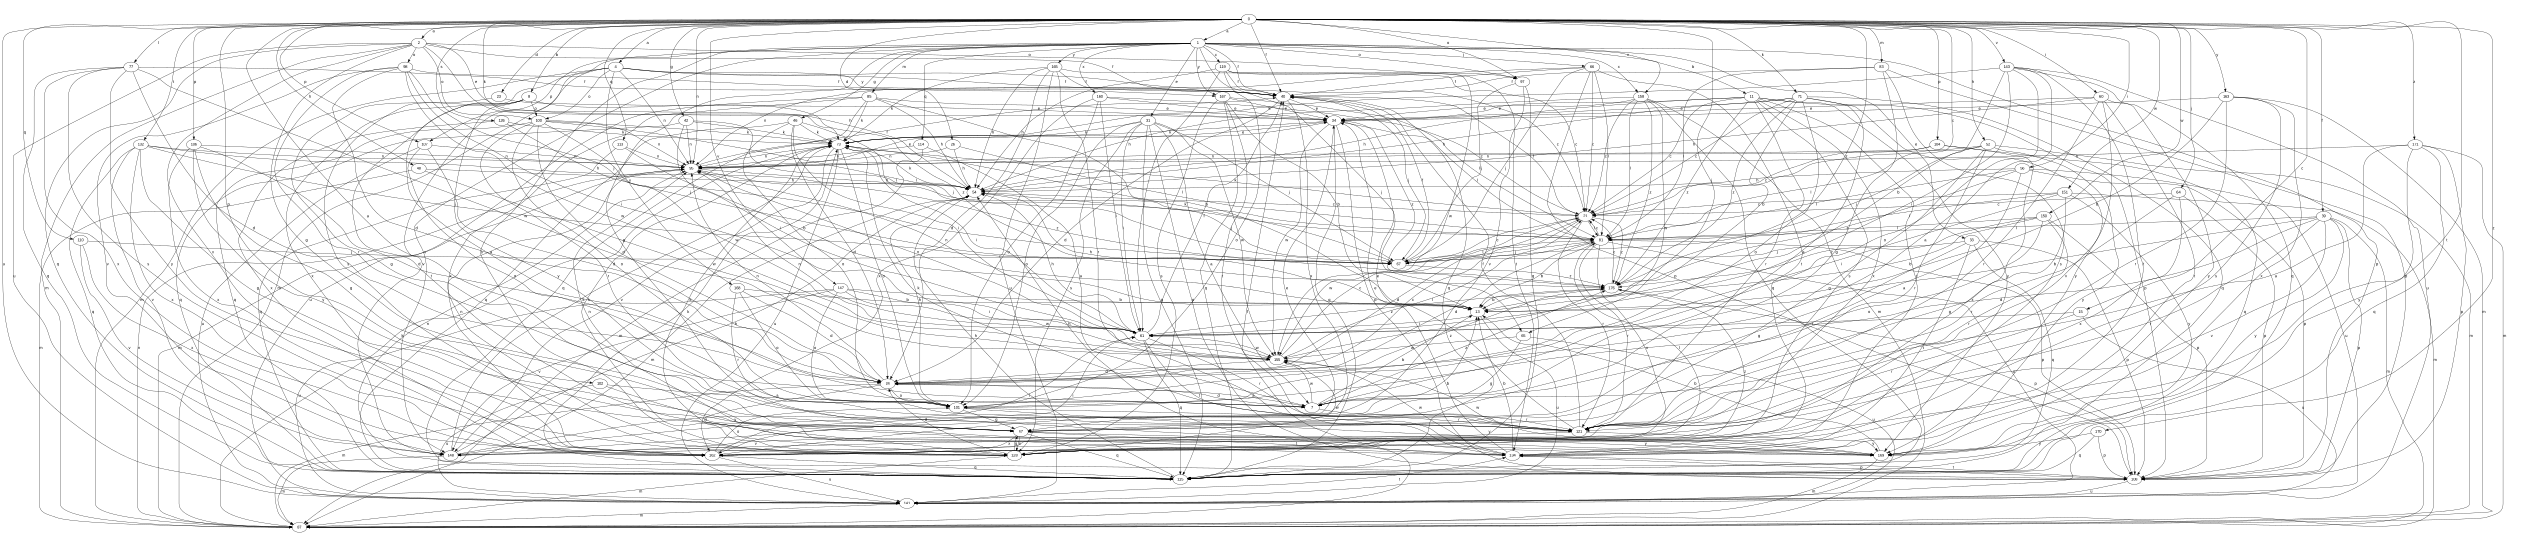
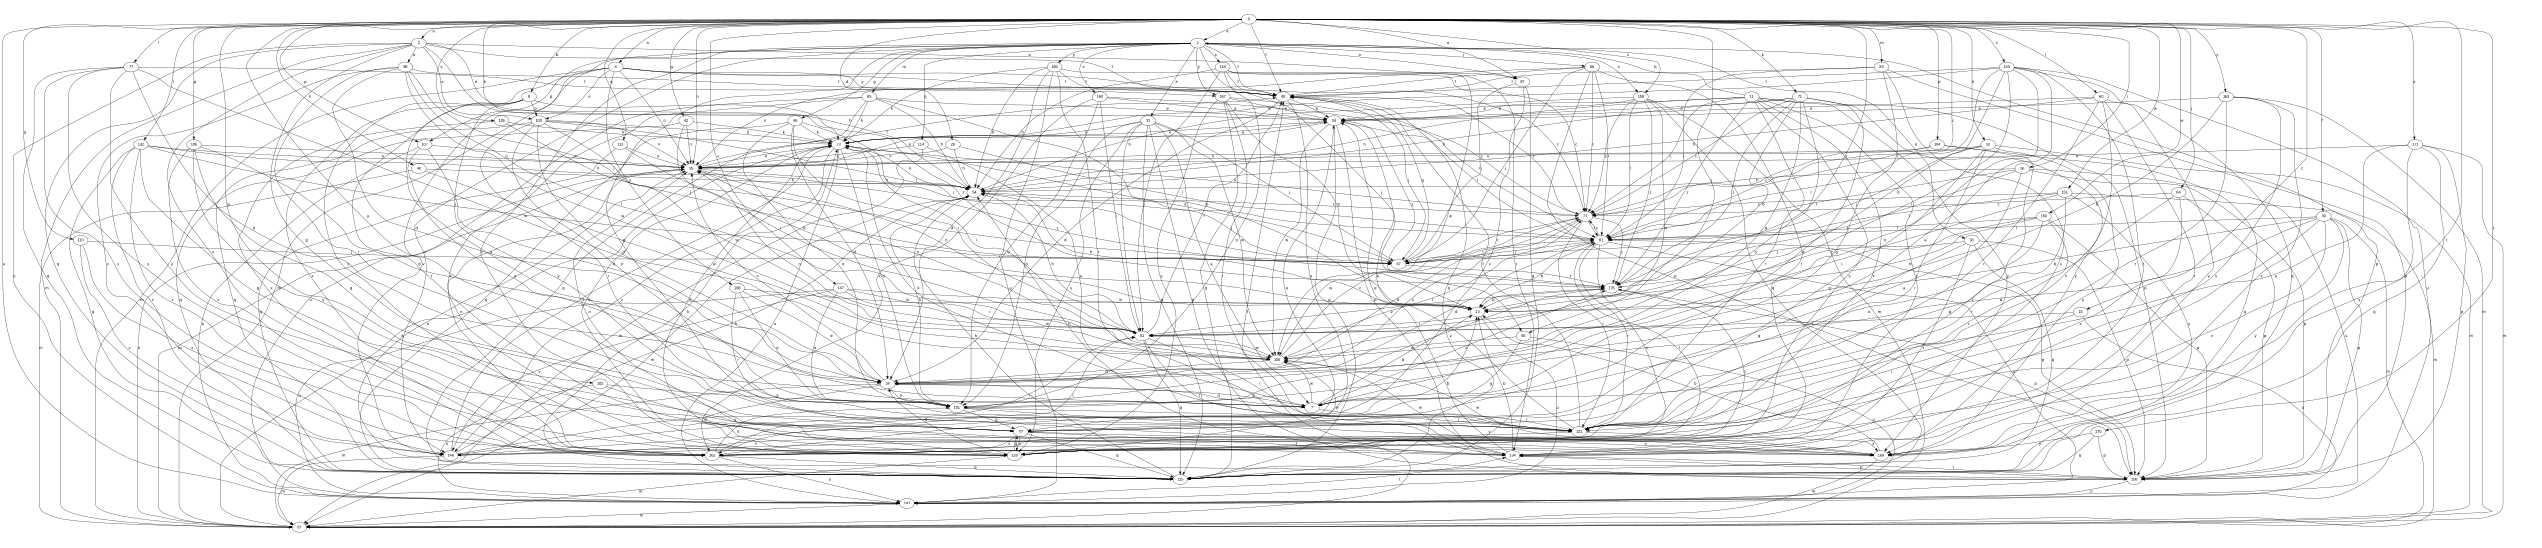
(1478, 47) -> (1549, 52)
none -> (1664, 81)
(499, 97) -> none
(1423, 180) -> (1423, 180)
(1077, 204) -> (1827, 170)
(1613, 246) -> none
(1977, 459) -> (1603, 317)
